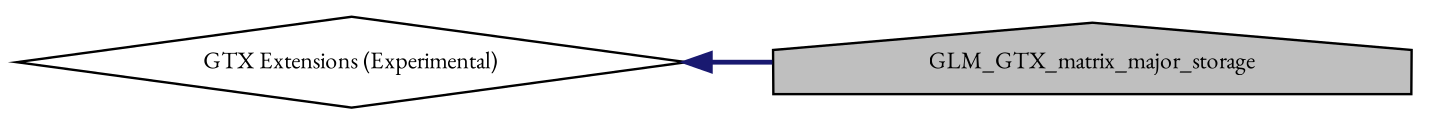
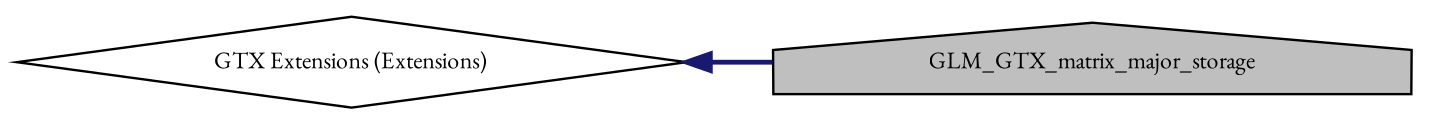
(352, 62) -> (352, 62)
